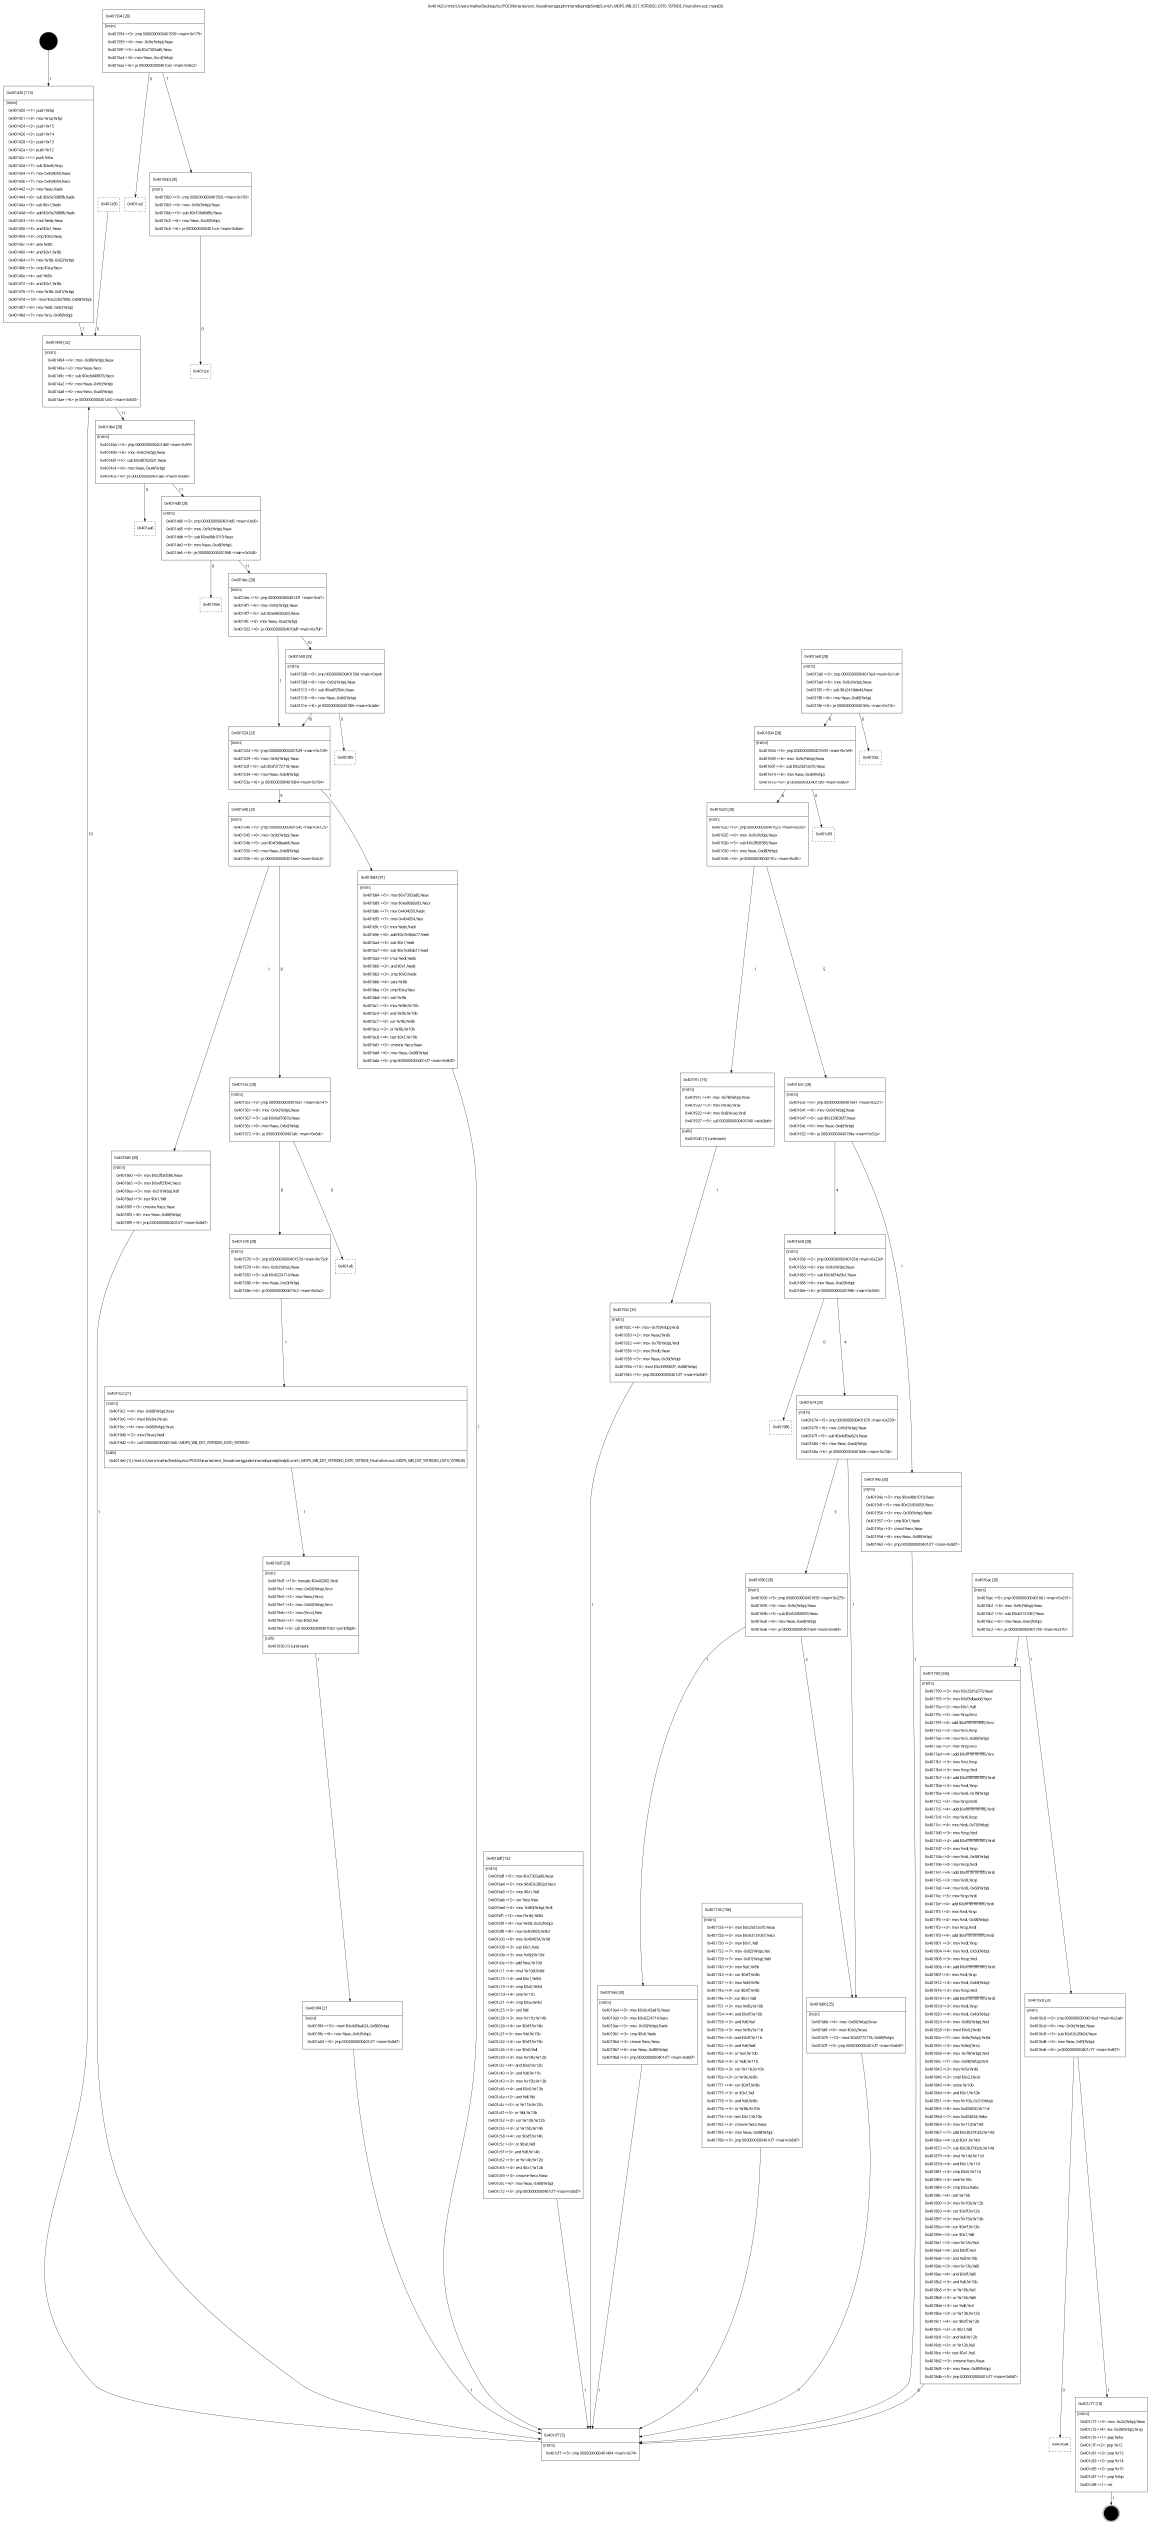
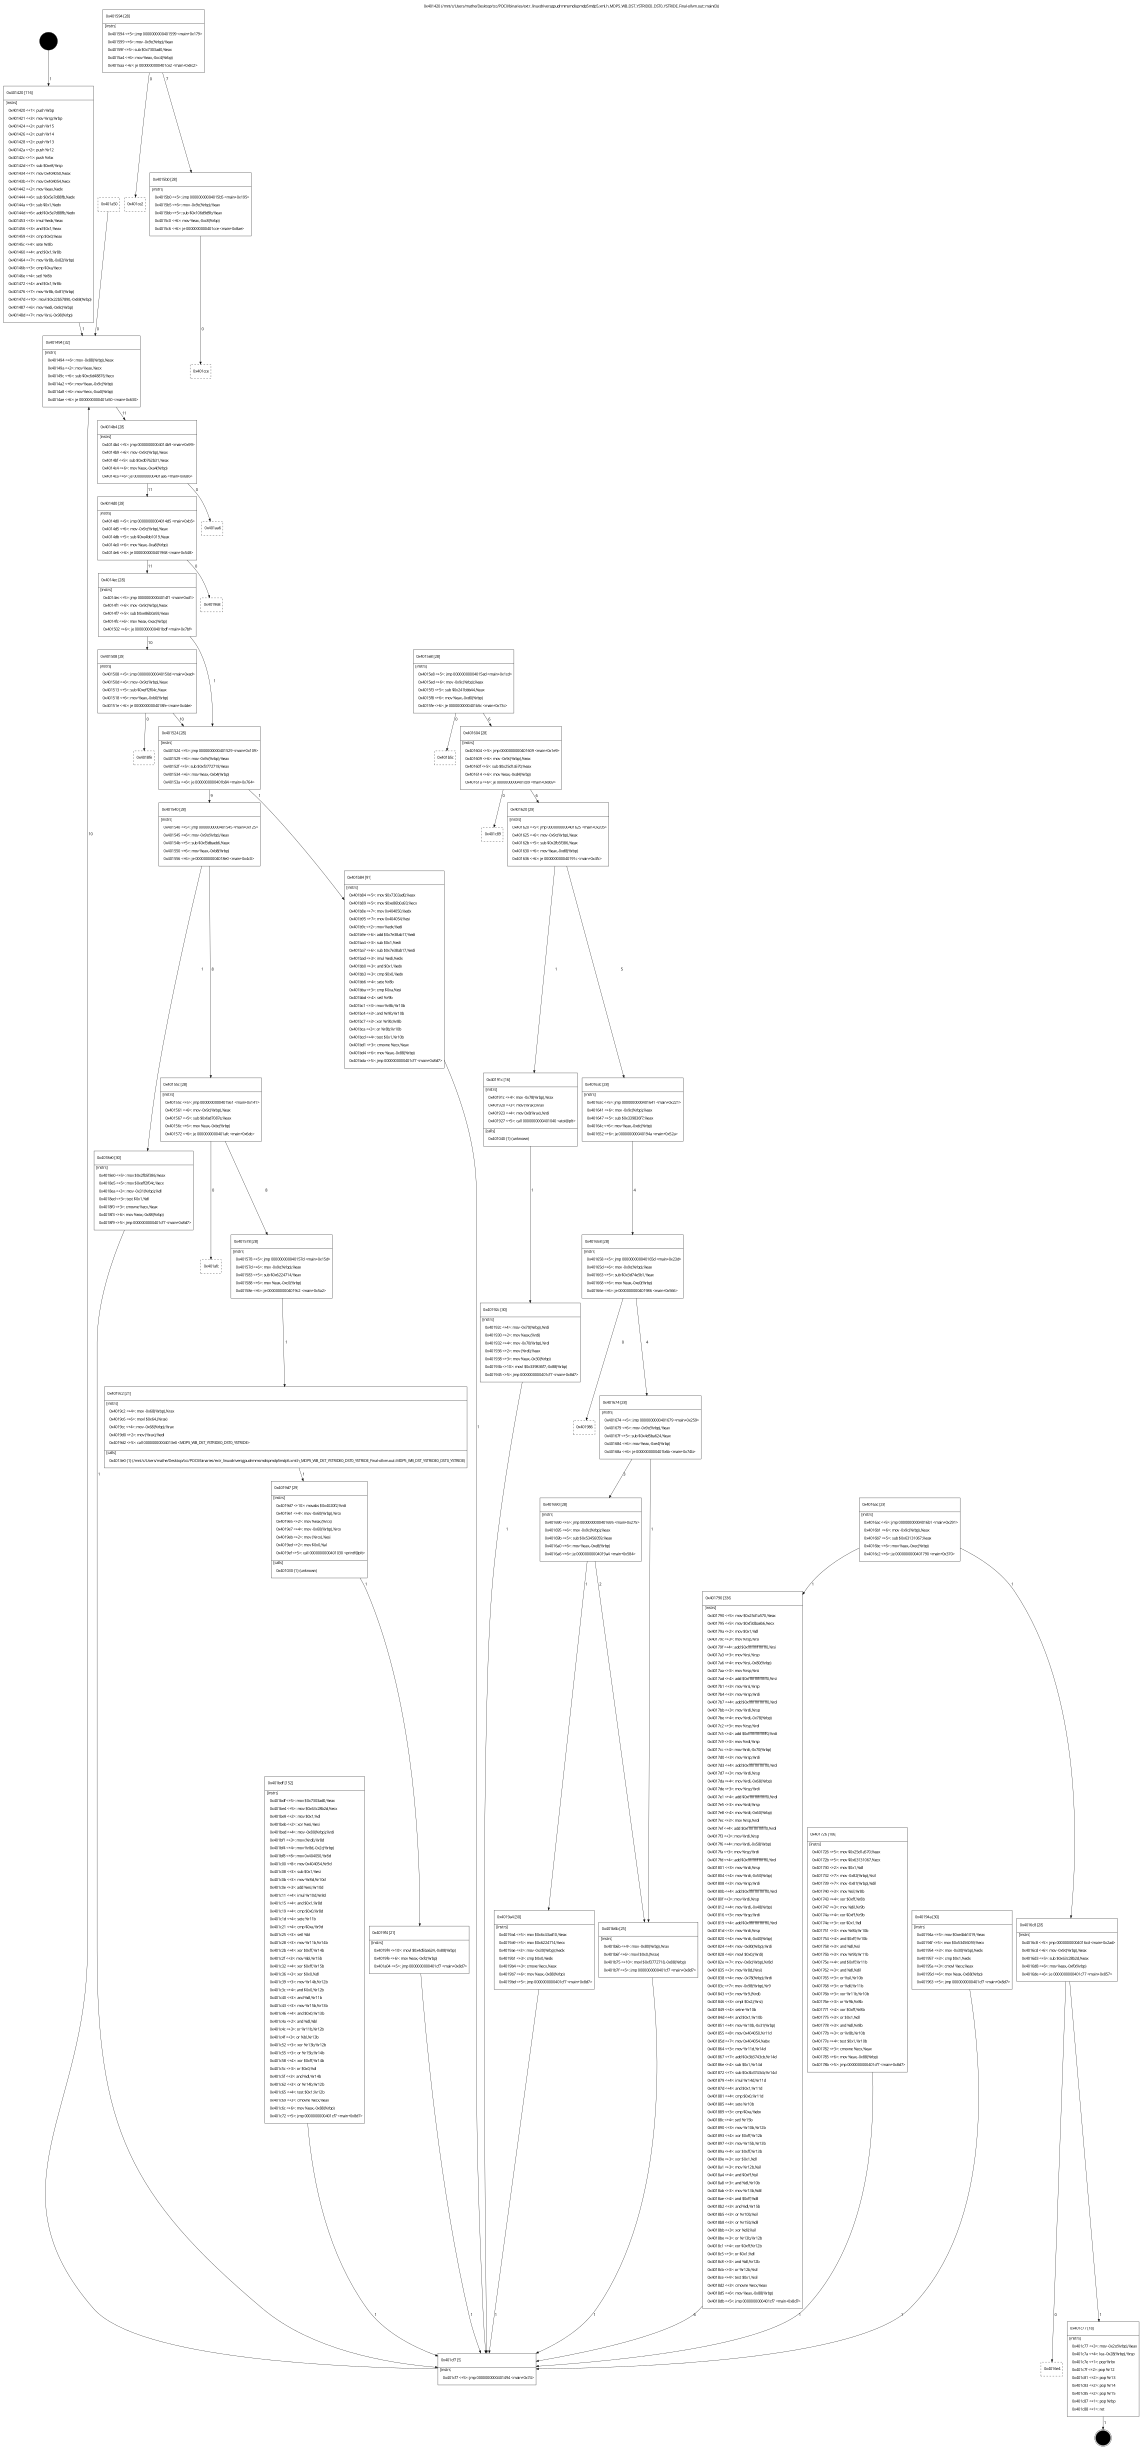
(901, 1302) -> none
